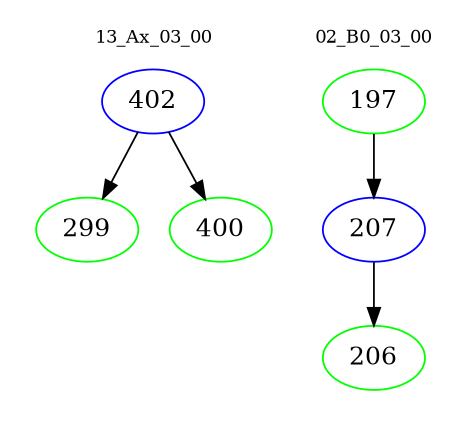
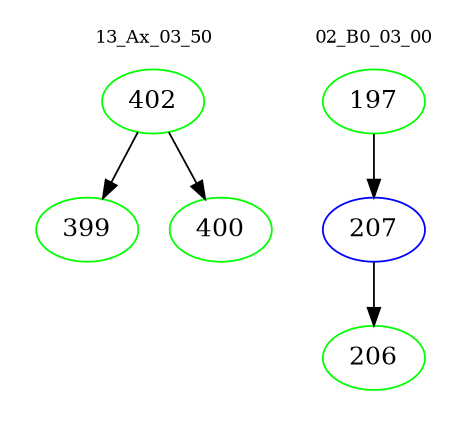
(154, 38) -> (154, 38)
(153, 101) -> (153, 101)
(87, 230) -> (87, 230)
